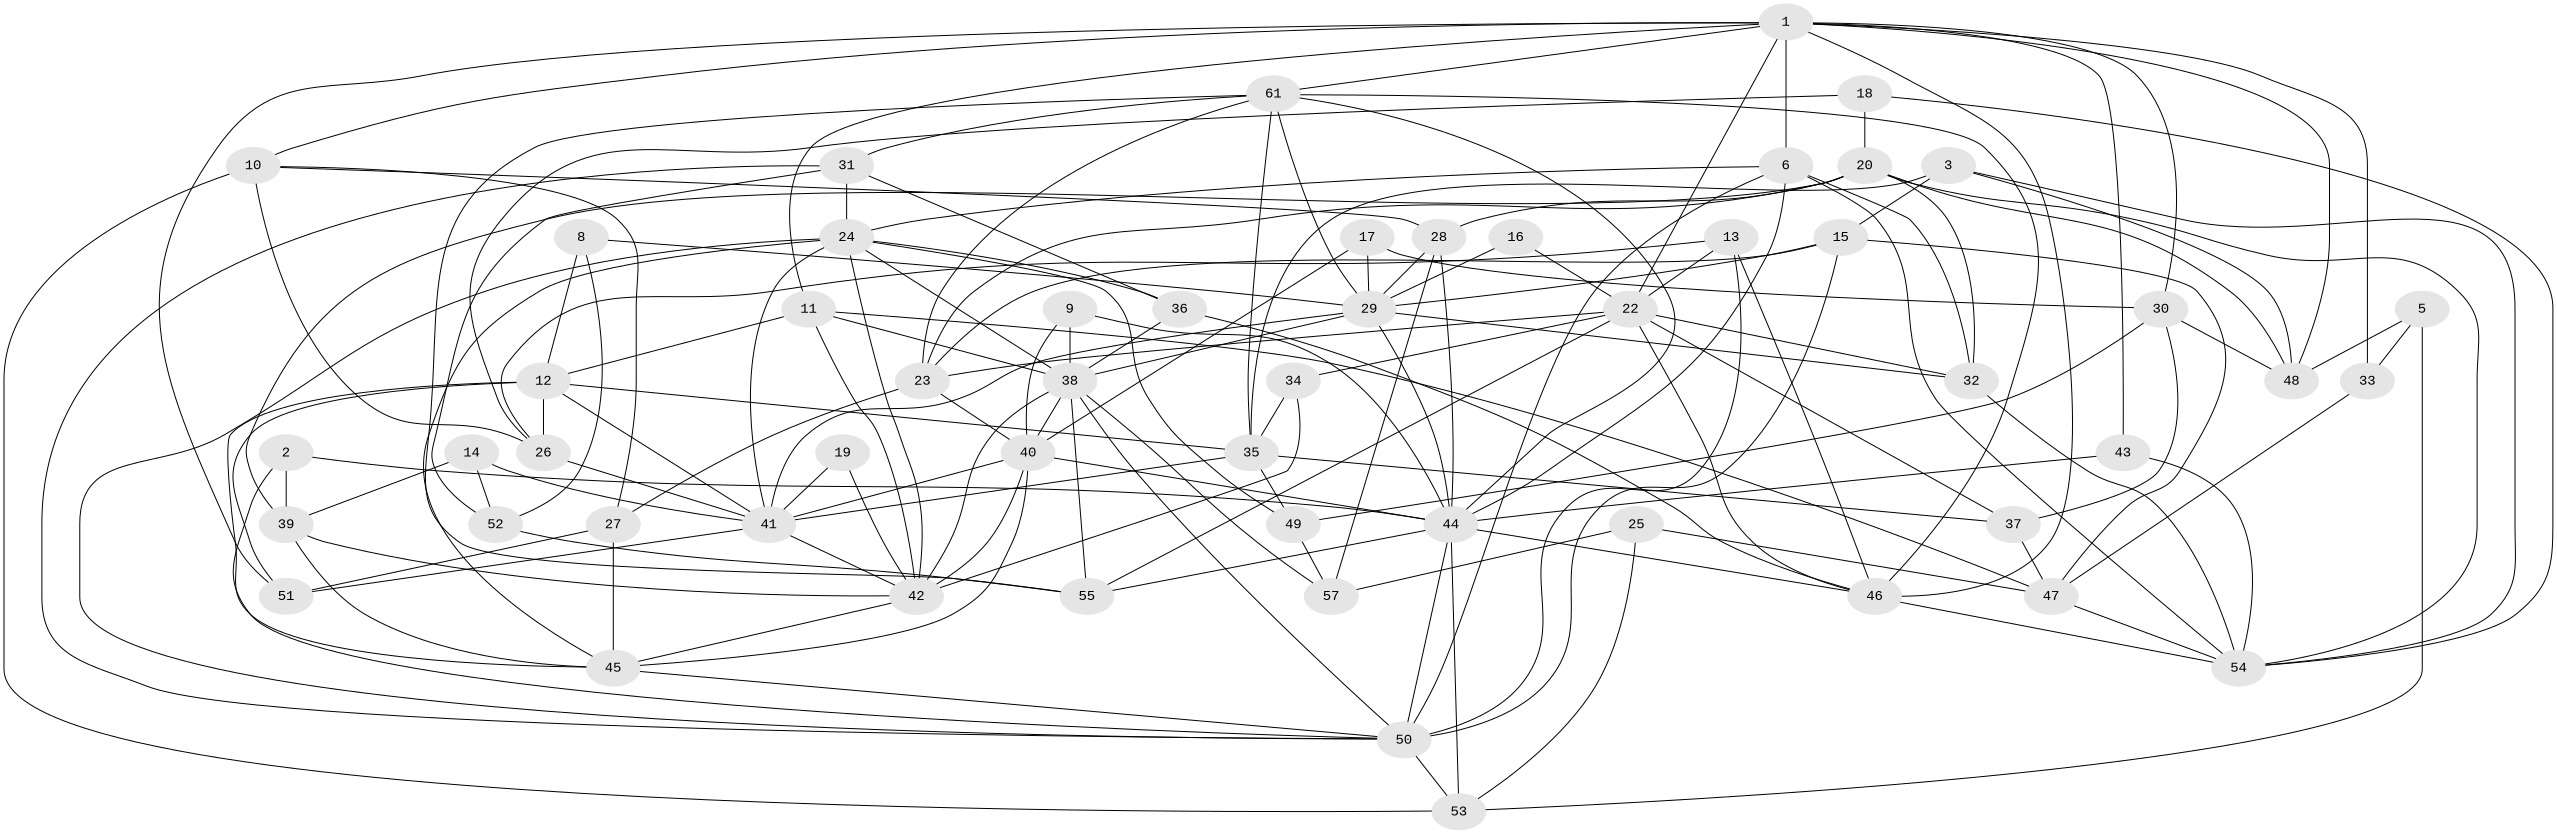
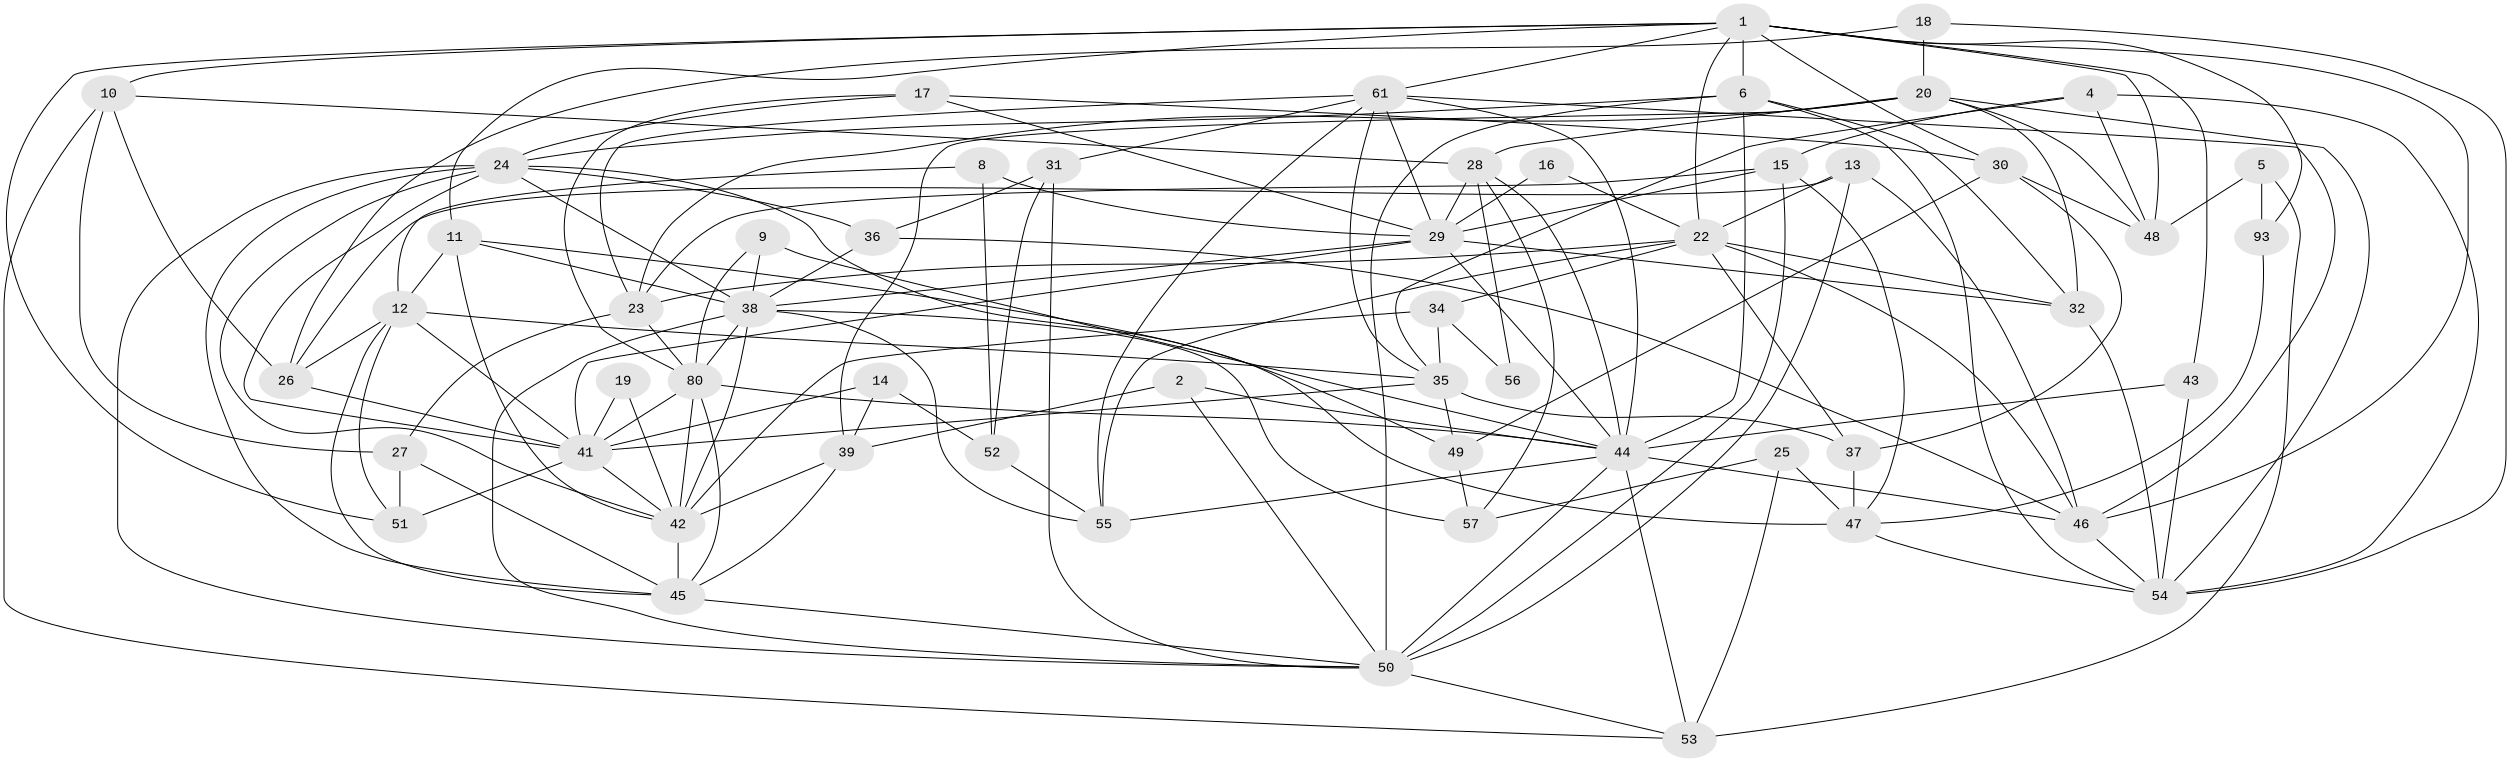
(1949, 166) -> (2090, 94)
(847, 202) -> (708, 115)
none -> (1513, 381)
(2367, 381) -> (2262, 237)
(1028, 453) -> (695, 381)
